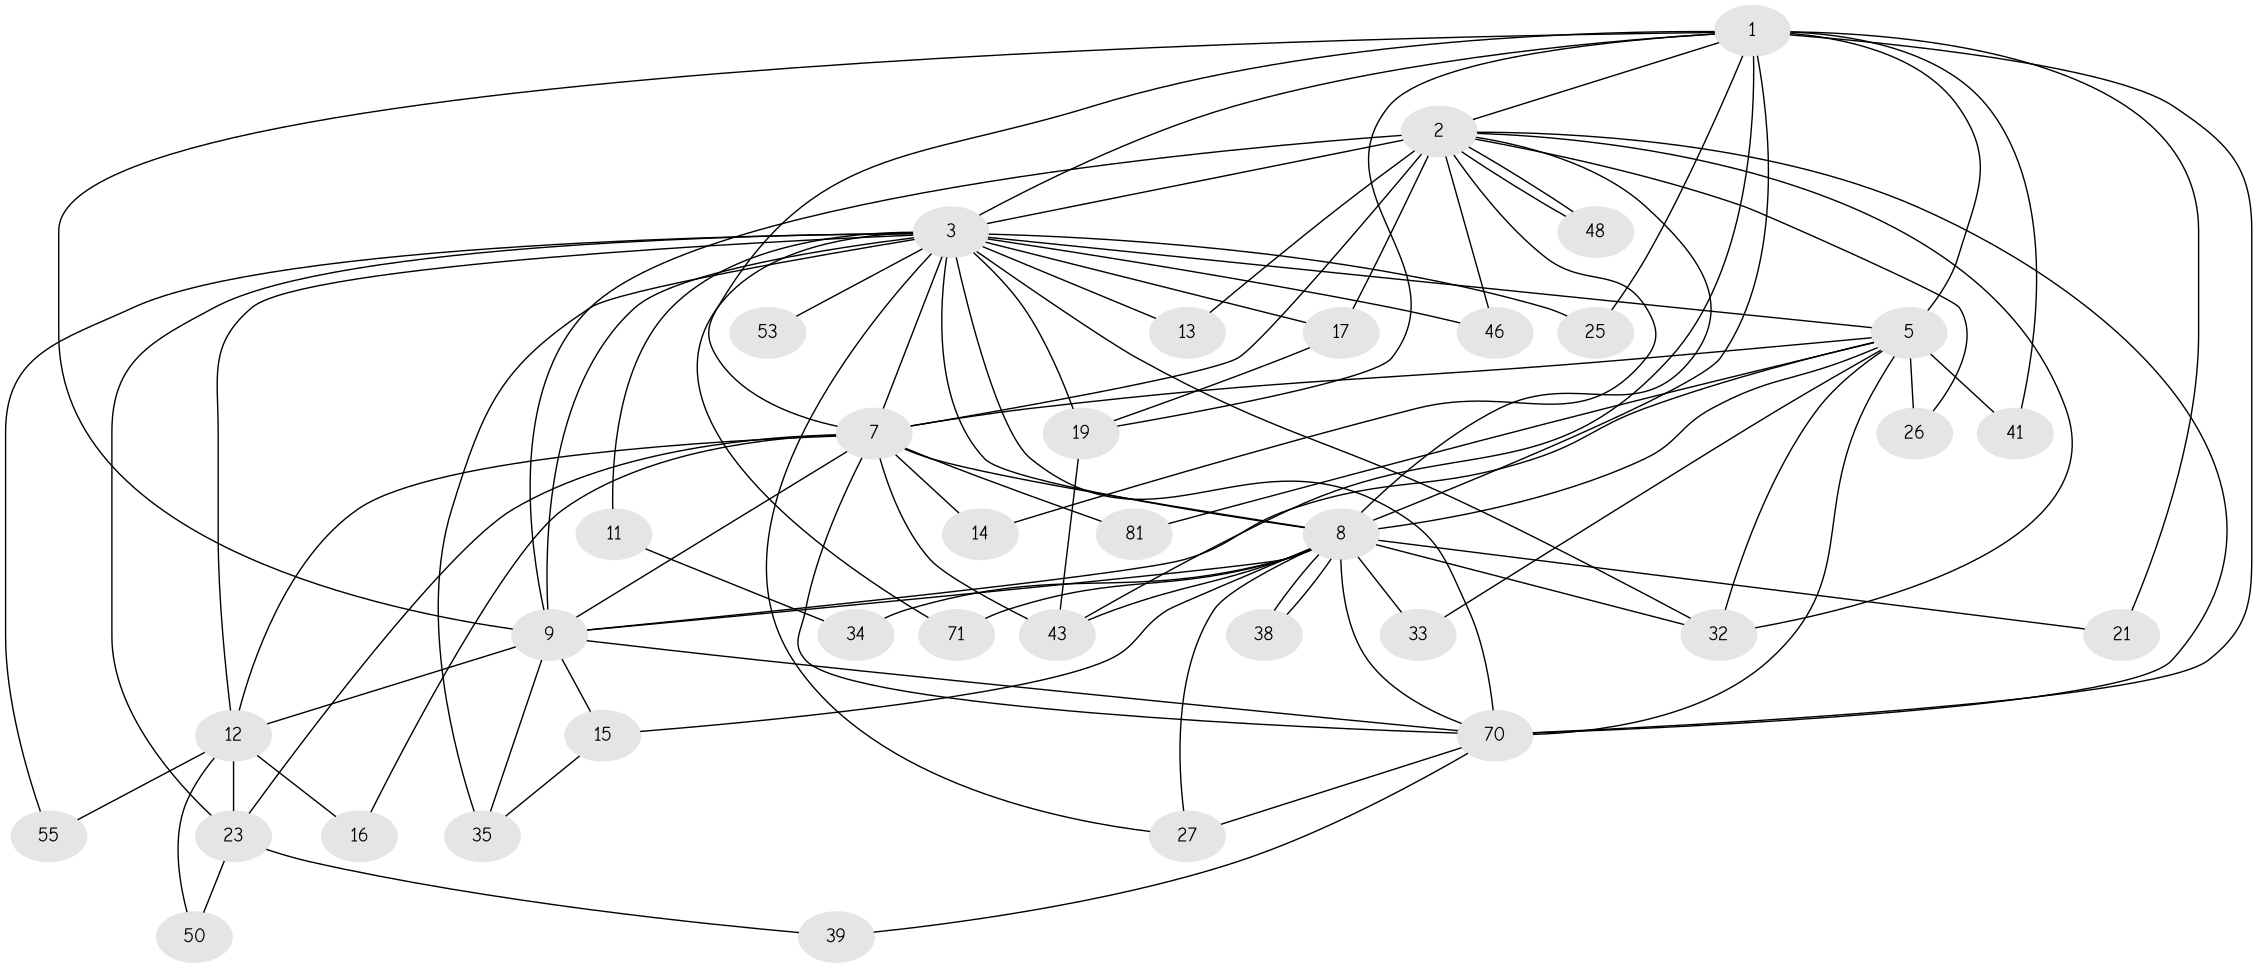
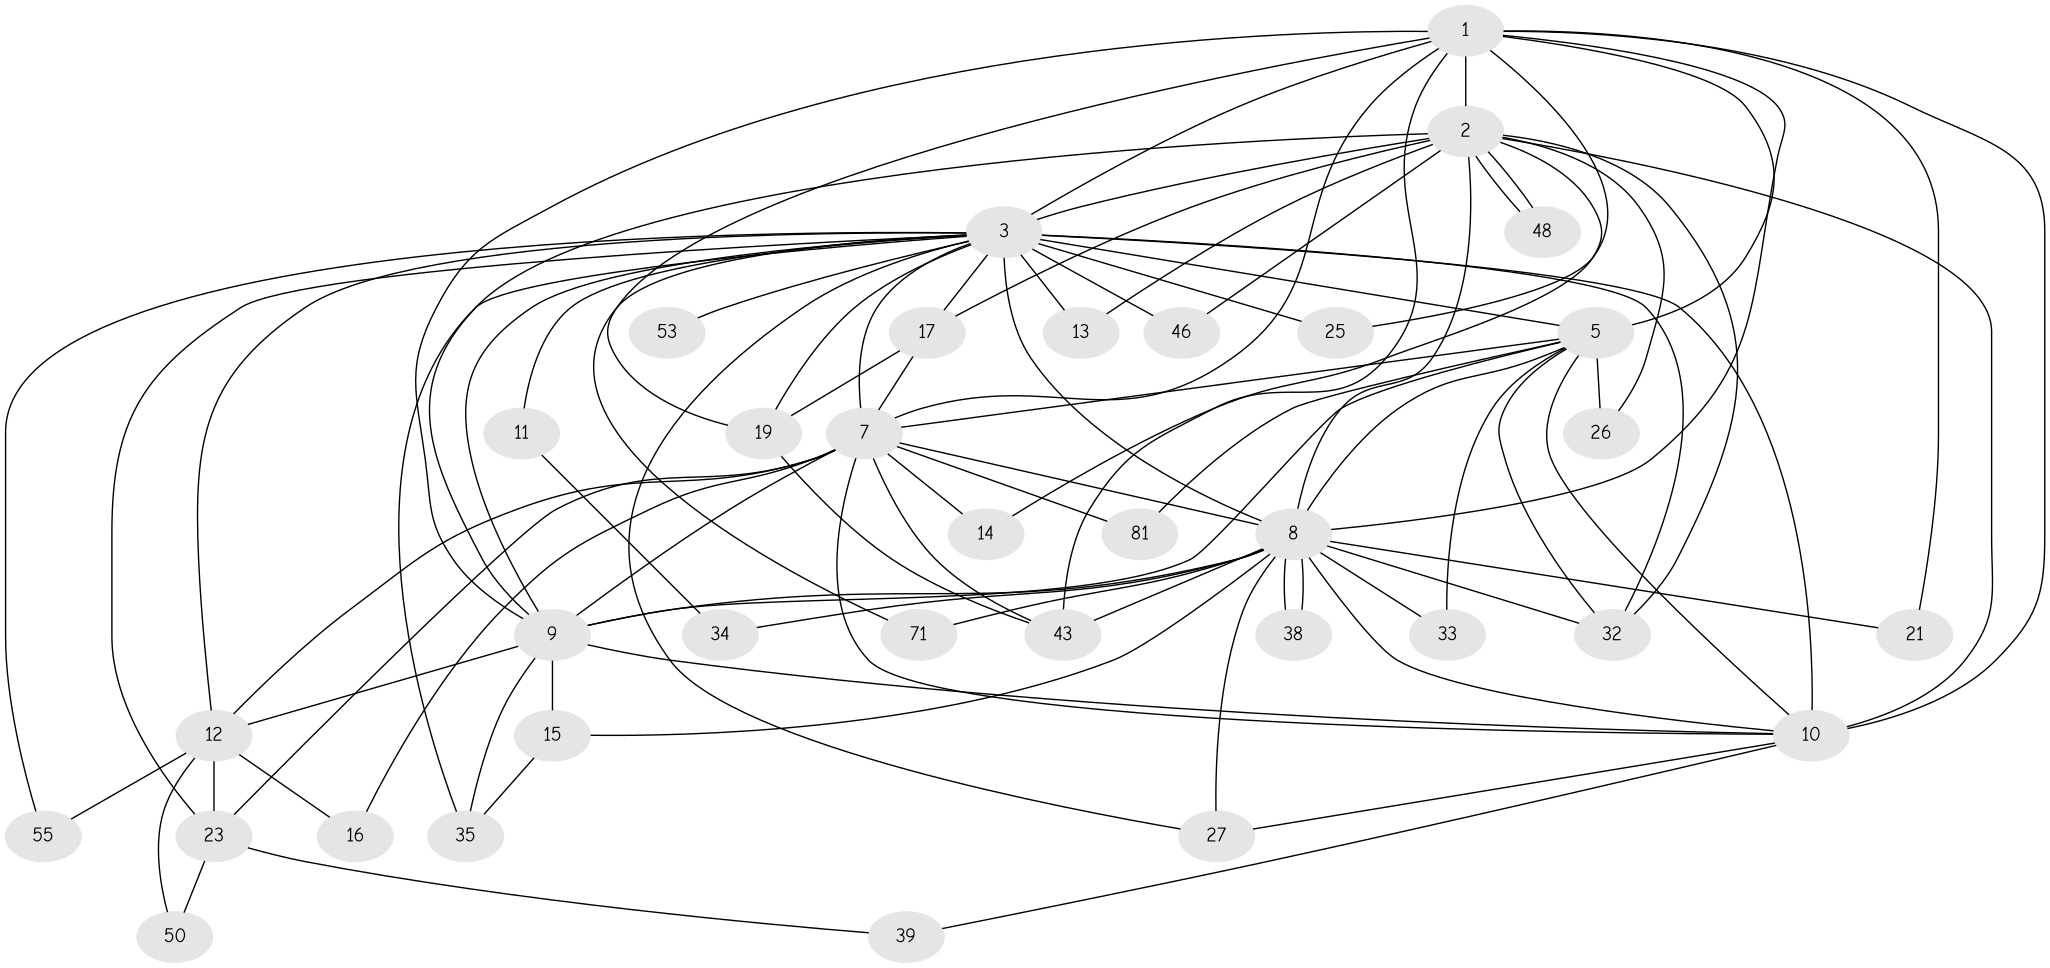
(1210, 368) -> (896, 383)
(2015, 434) -> none
(1495, 736) -> (1811, 736)
